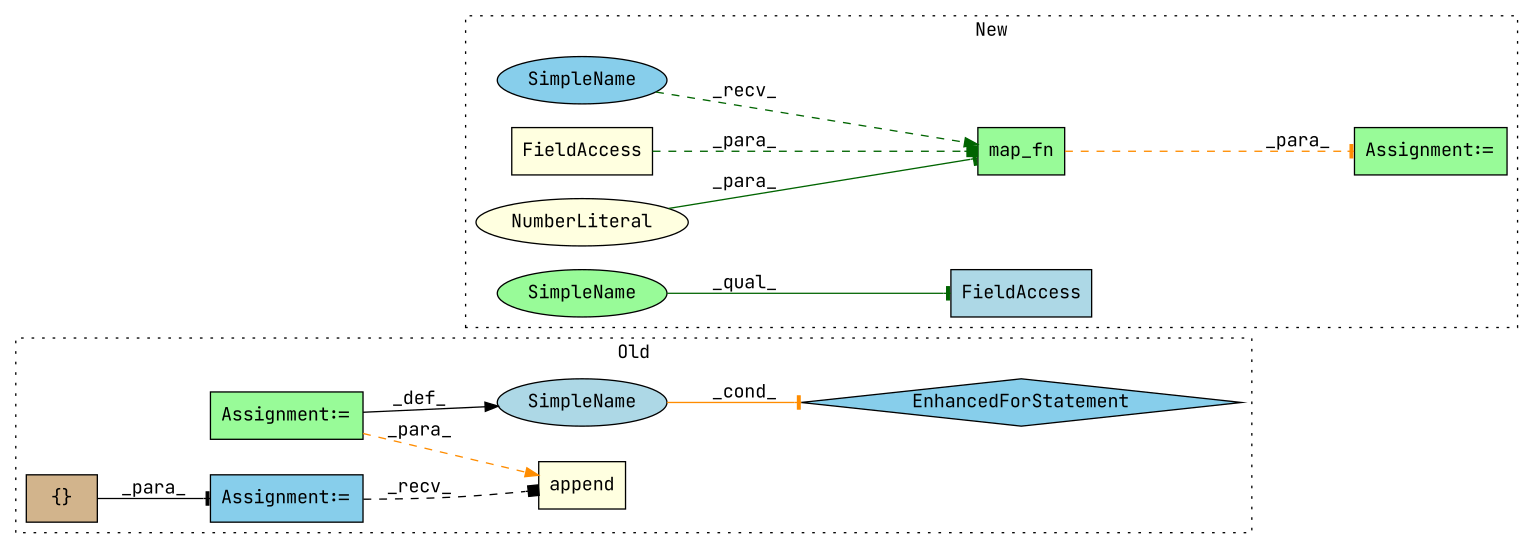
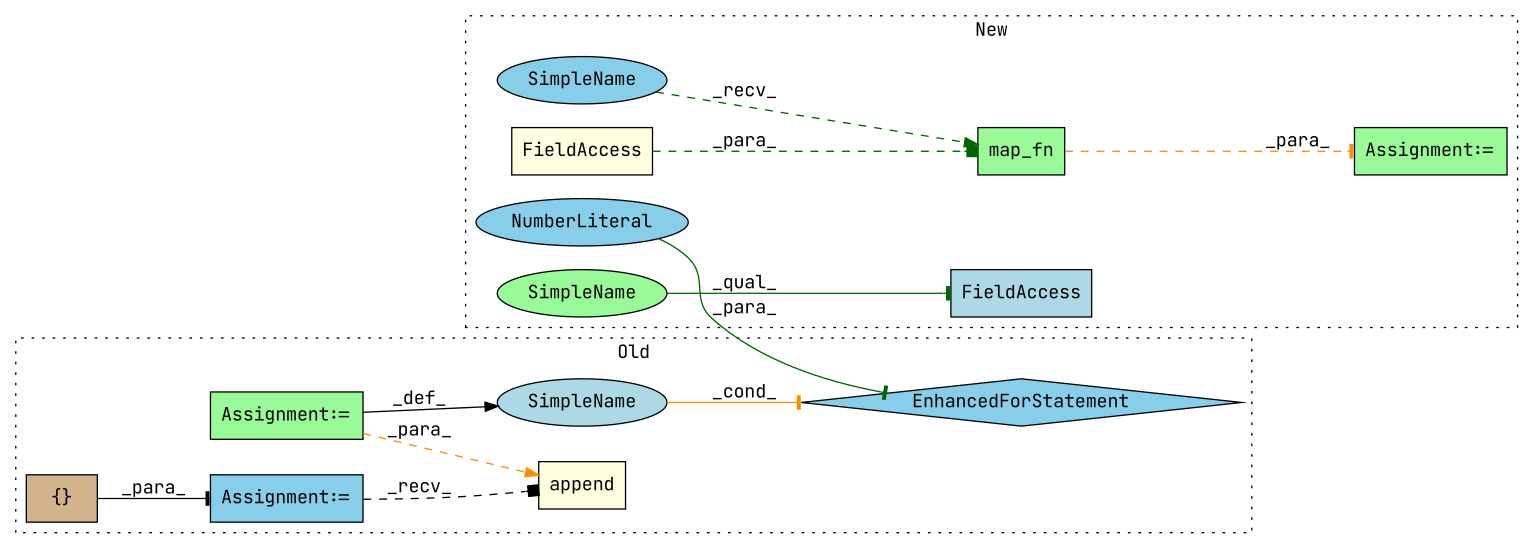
(820, 184) -> (752, 347)
(582, 222) -> (582, 222)
